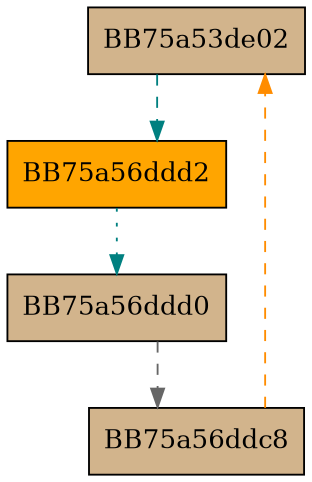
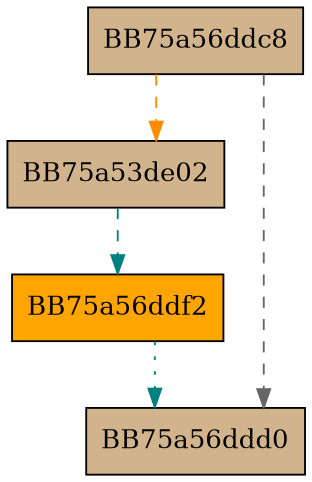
(117, 174) -> (118, 308)
(158, 365) -> (264, 232)
